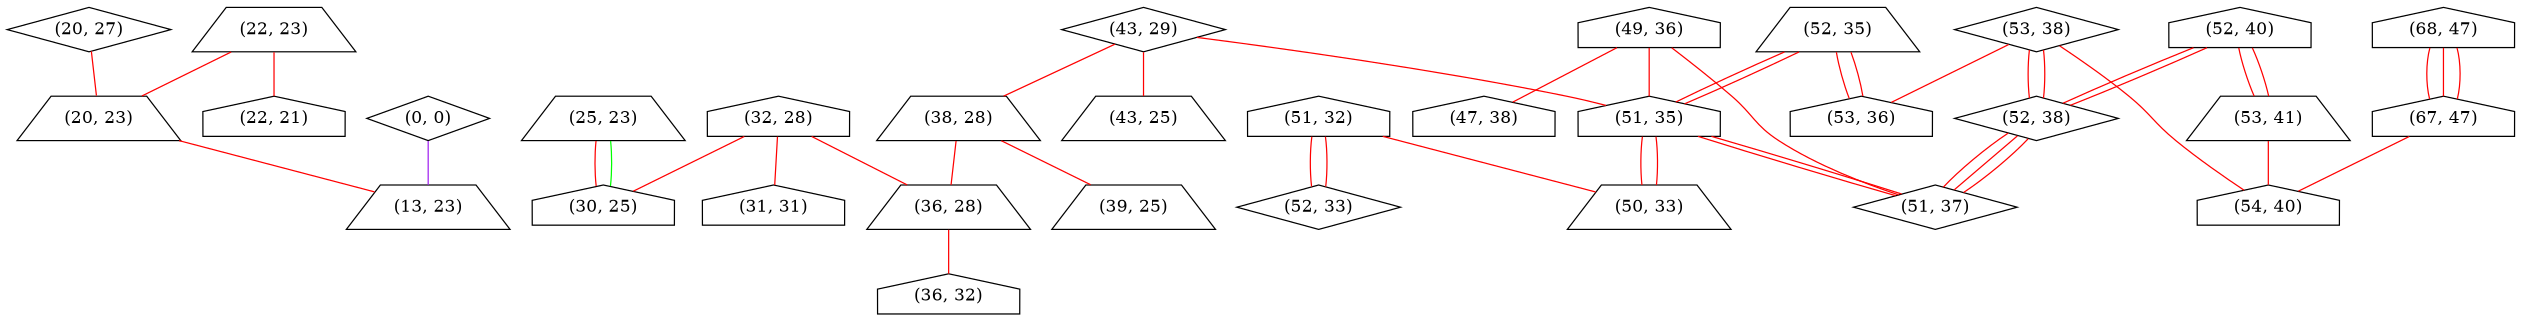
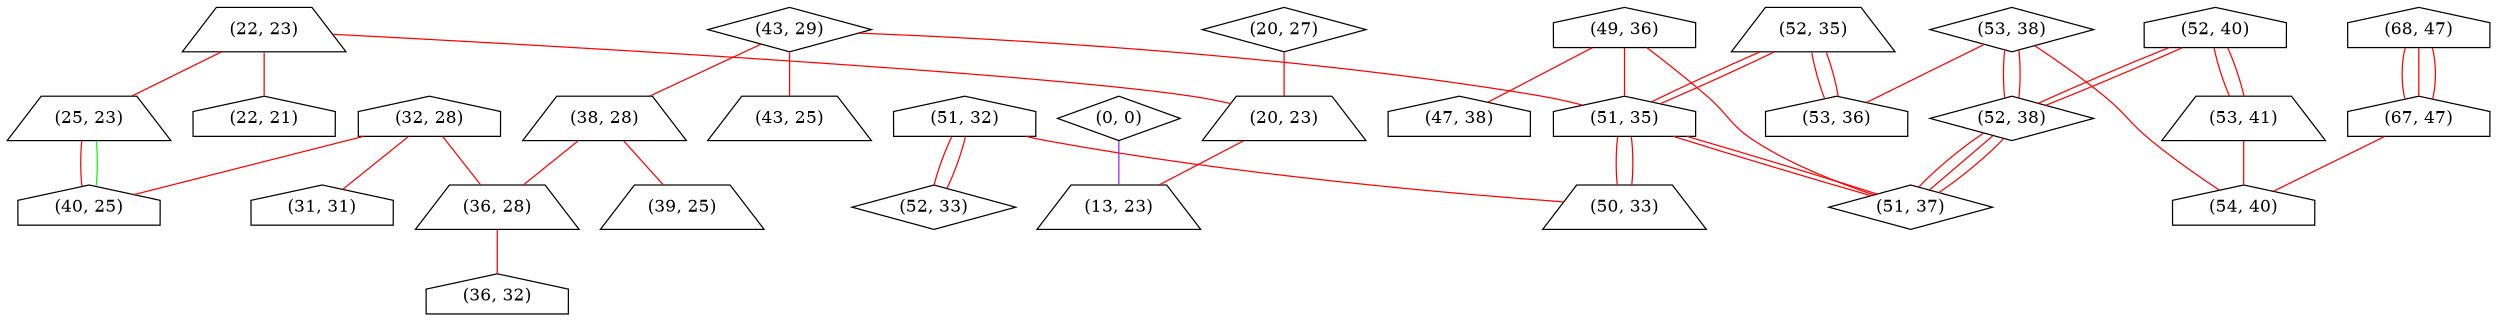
none -> (177, 74)
(603, 207) -> (89, 207)
